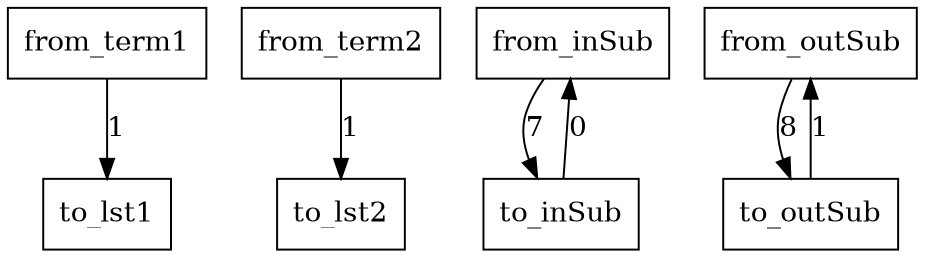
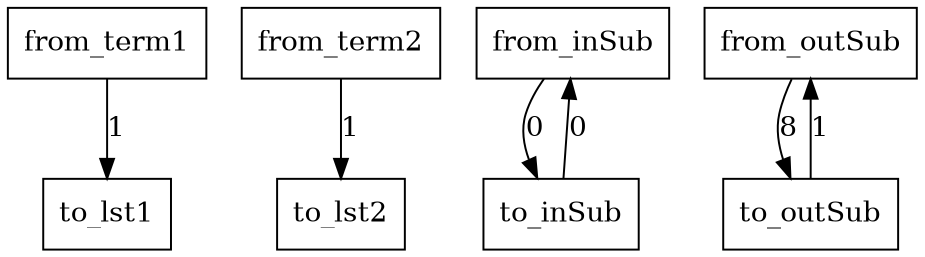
(536, 129) -> (536, 129)
